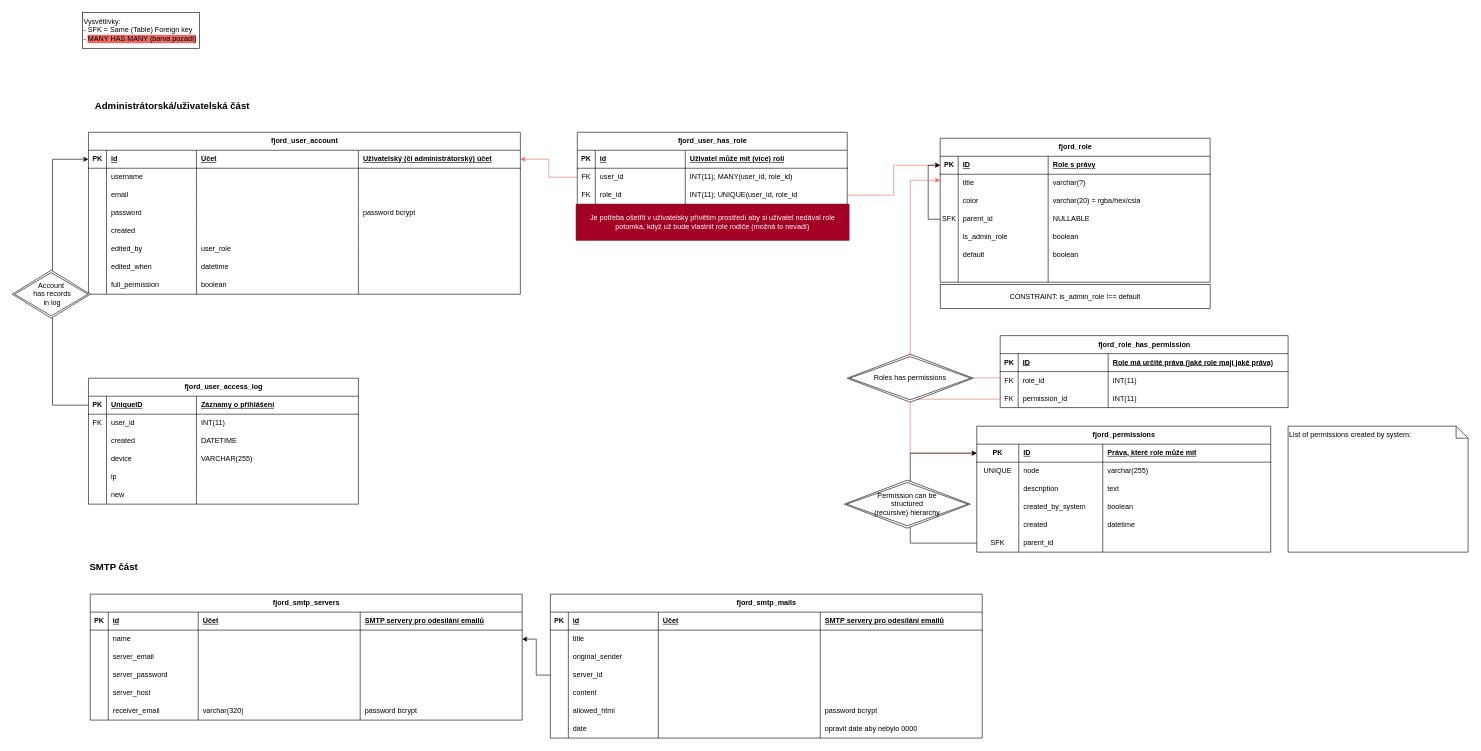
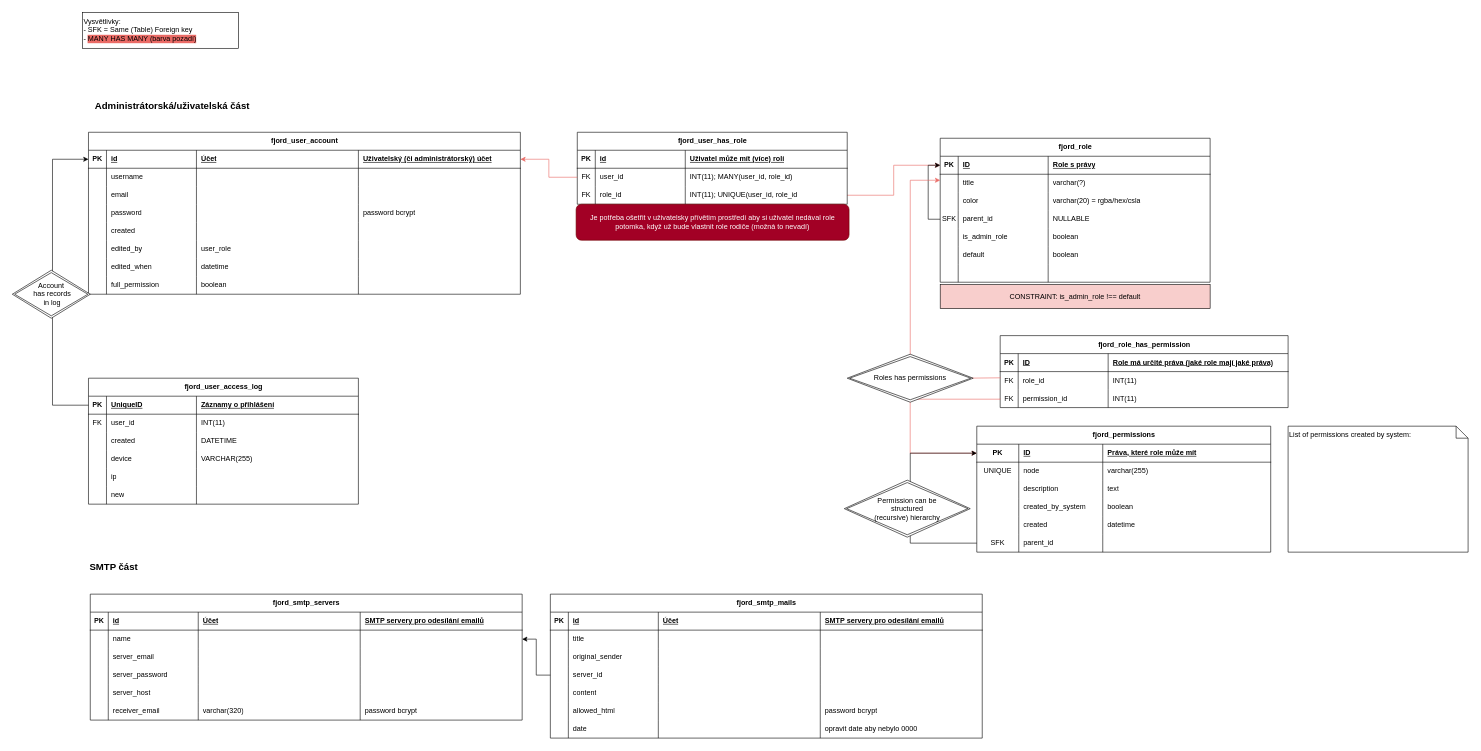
(141, 30) -> (161, 30)
(713, 222) -> (713, 222)
(1075, 297) -> (1075, 297)
(908, 504) -> (908, 509)
